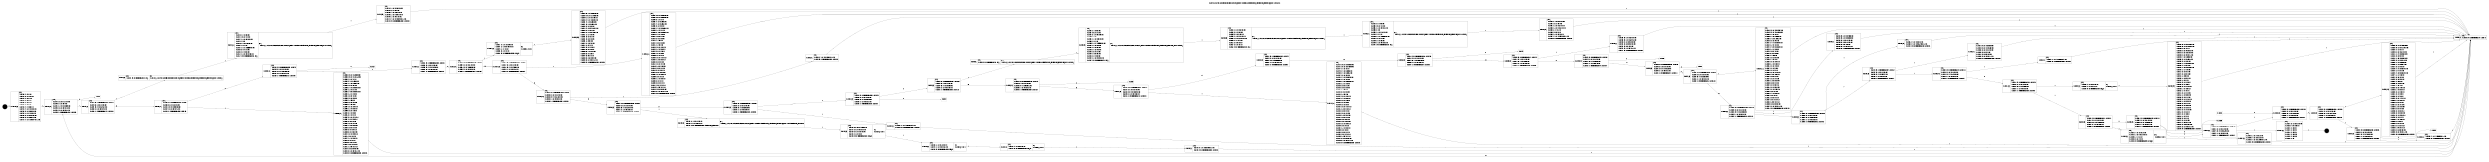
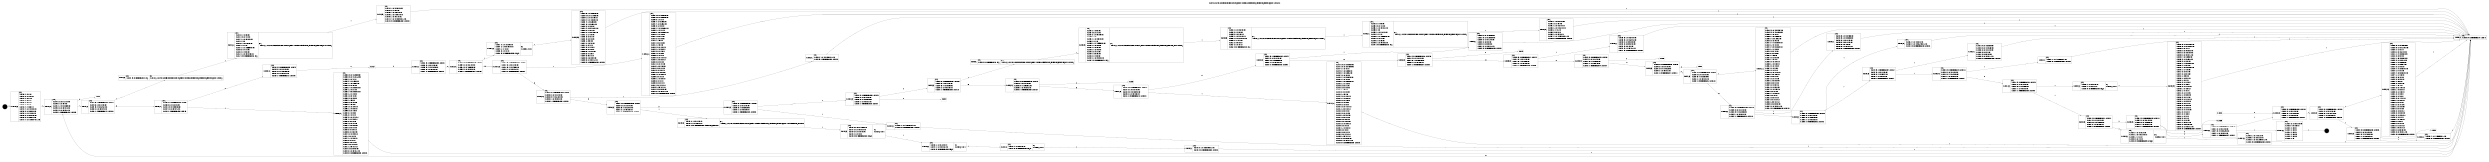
none -> (1486, 42)
(354, 71) -> (393, 67)
